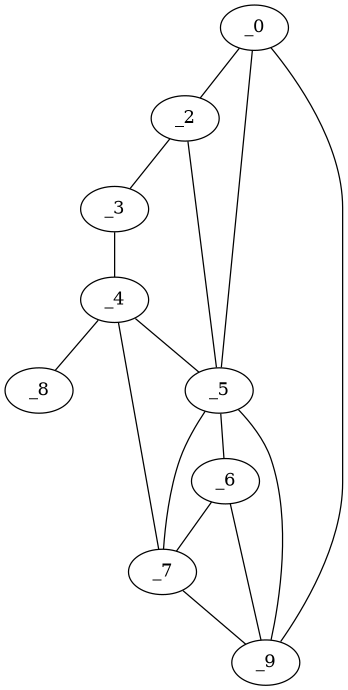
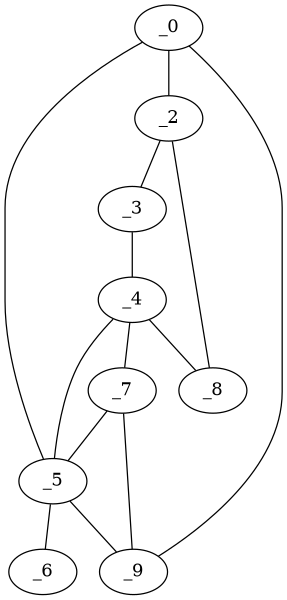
(202, 254) -> (191, 255)
(194, 527) -> none
(246, 572) -> none
